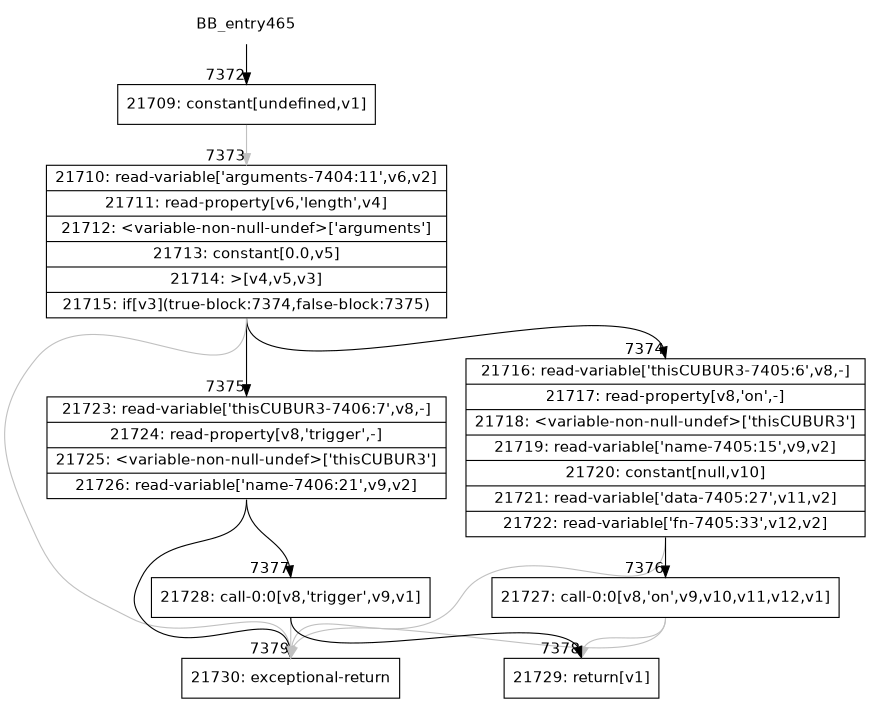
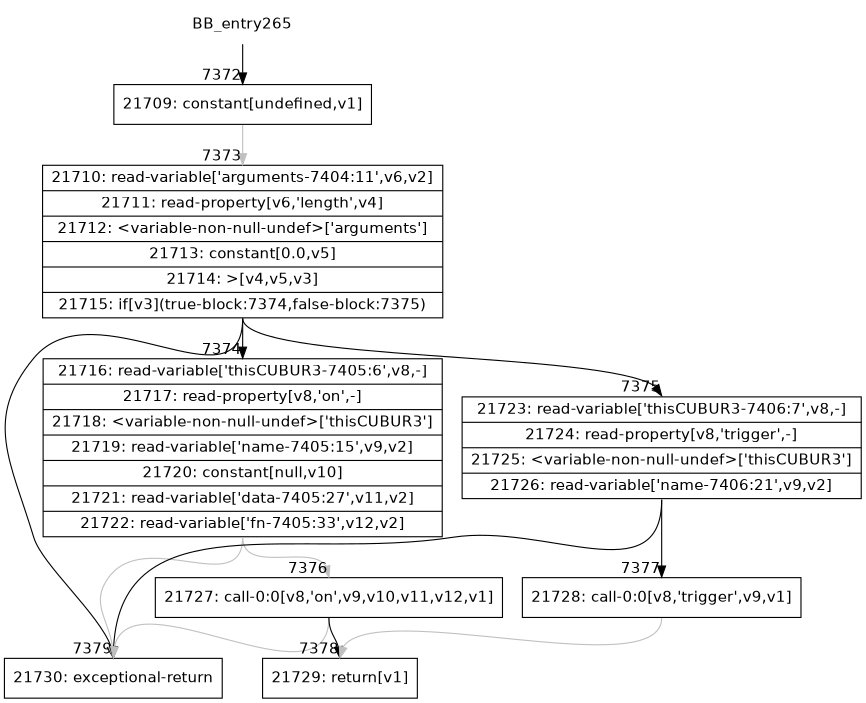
(247, 24) -> (243, 24)
(12, 476) -> (12, 395)
(666, 552) -> (280, 557)
(291, 632) -> none
(624, 638) -> (332, 633)
(423, 639) -> (506, 638)
